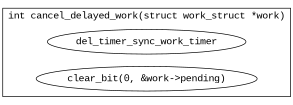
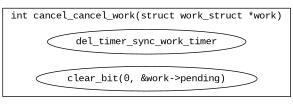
(147, 16) -> (147, 16)
